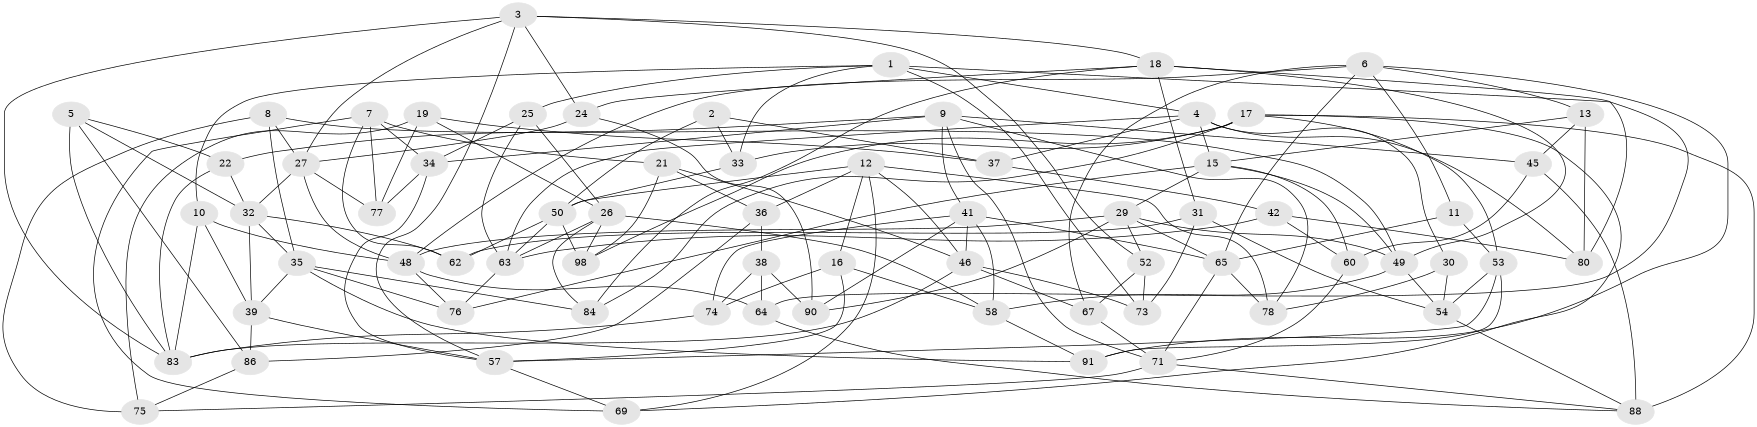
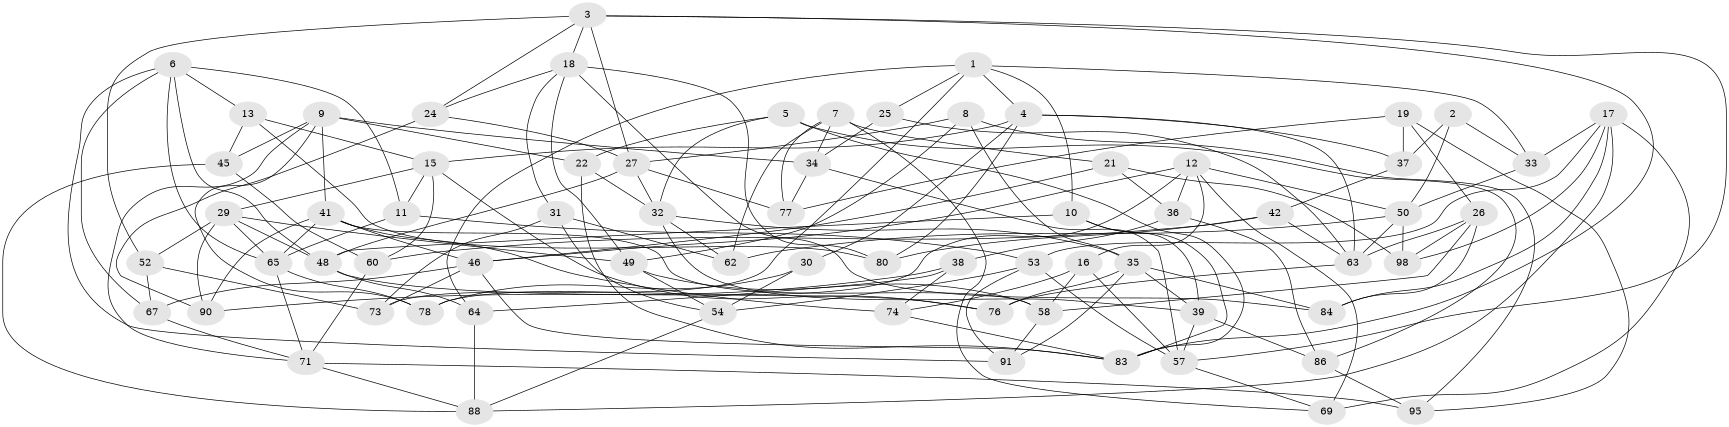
(568, 164) -> none
(1321, 192) -> (416, 189)
(140, 412) -> (1416, 412)
